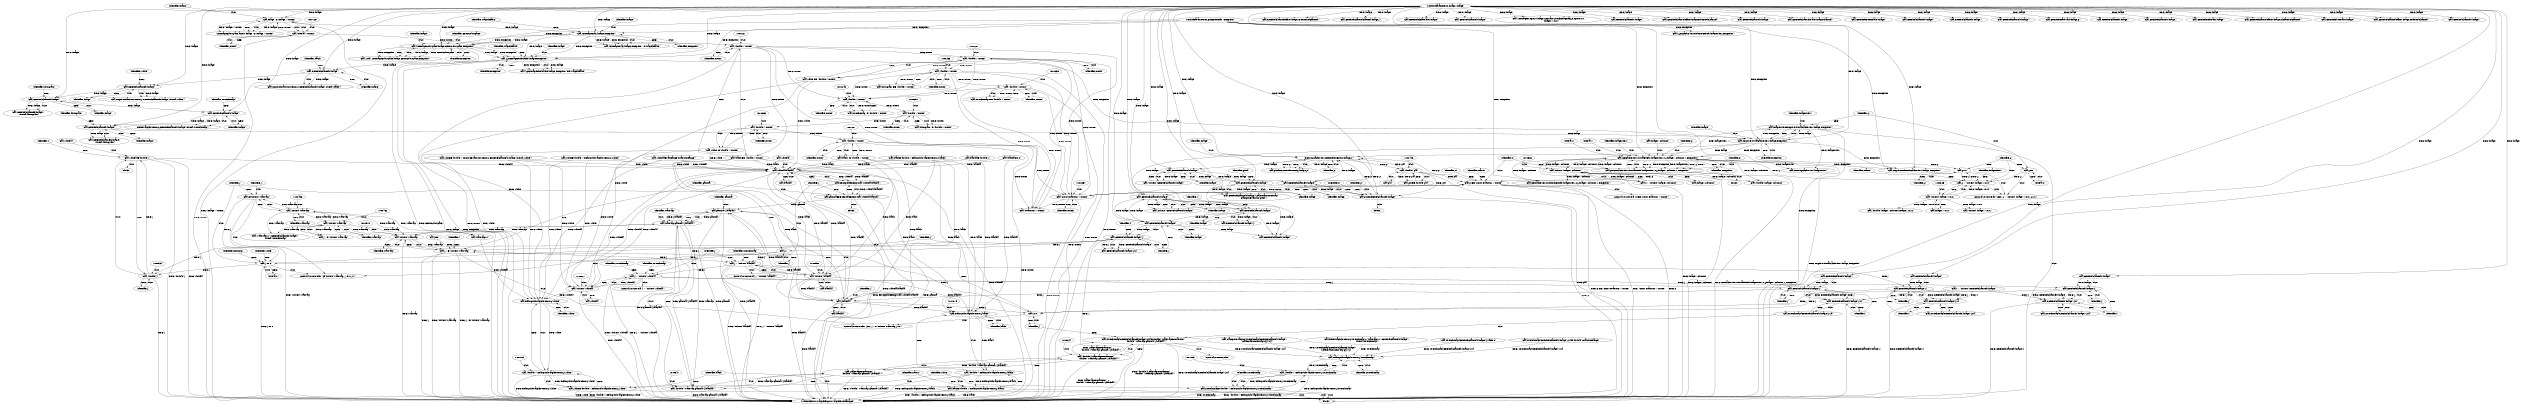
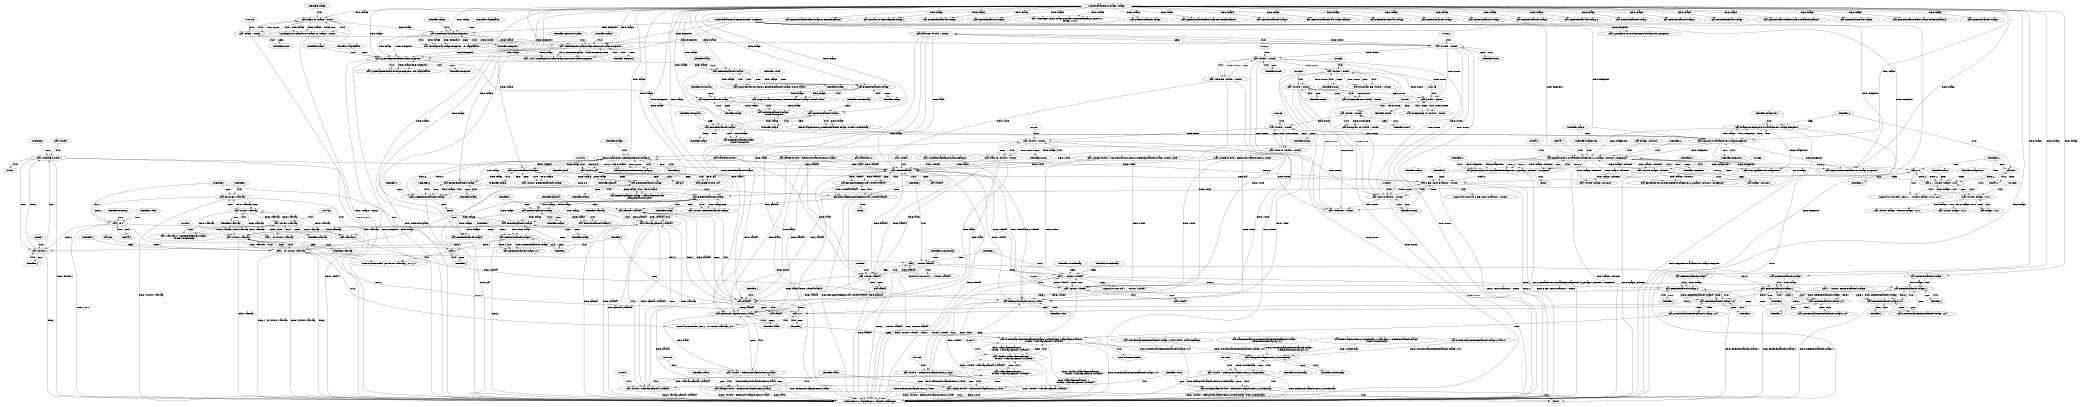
(1361, 20) -> (884, 20)
(303, 34) -> (250, 34)
(1658, 183) -> none
(298, 197) -> none
(692, 214) -> none
(790, 230) -> (737, 170)
(245, 246) -> (315, 203)
(527, 261) -> none
(947, 308) -> (698, 368)
